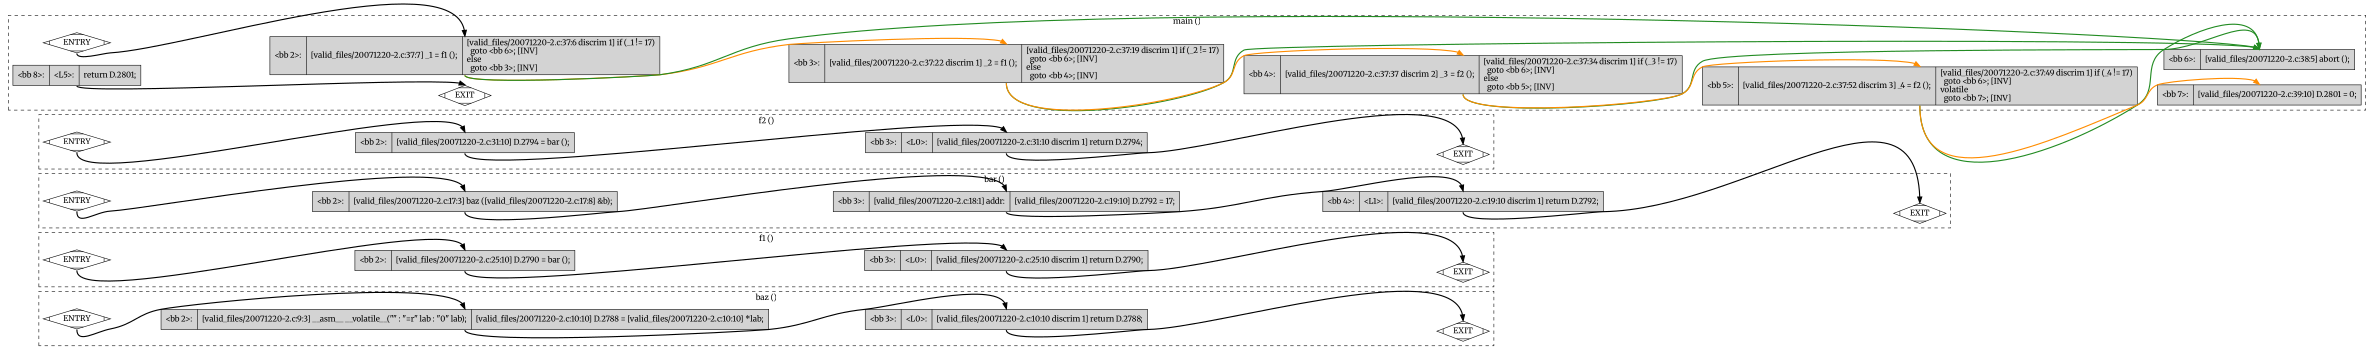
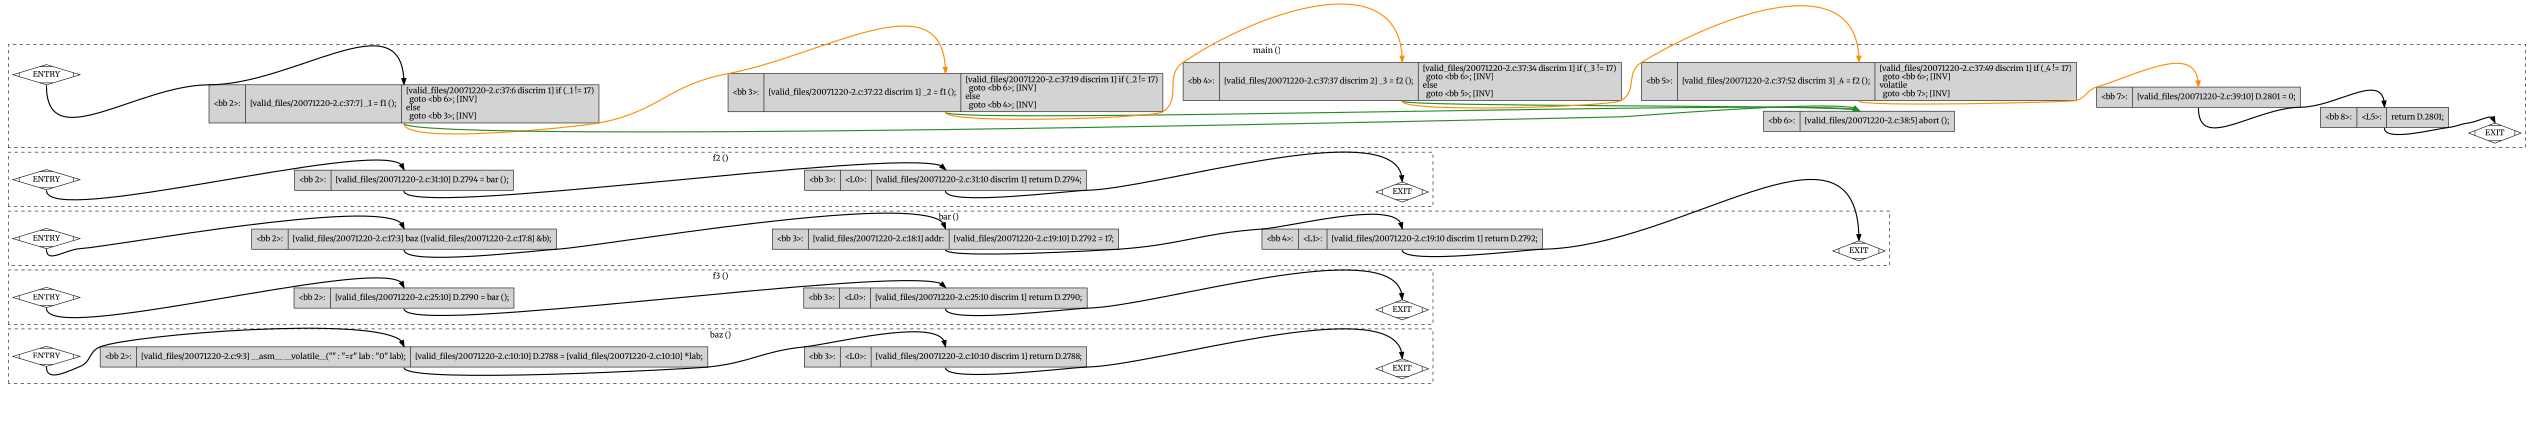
none -> (2287, 109)
(2098, 127) -> none
(766, 239) -> (721, 276)
